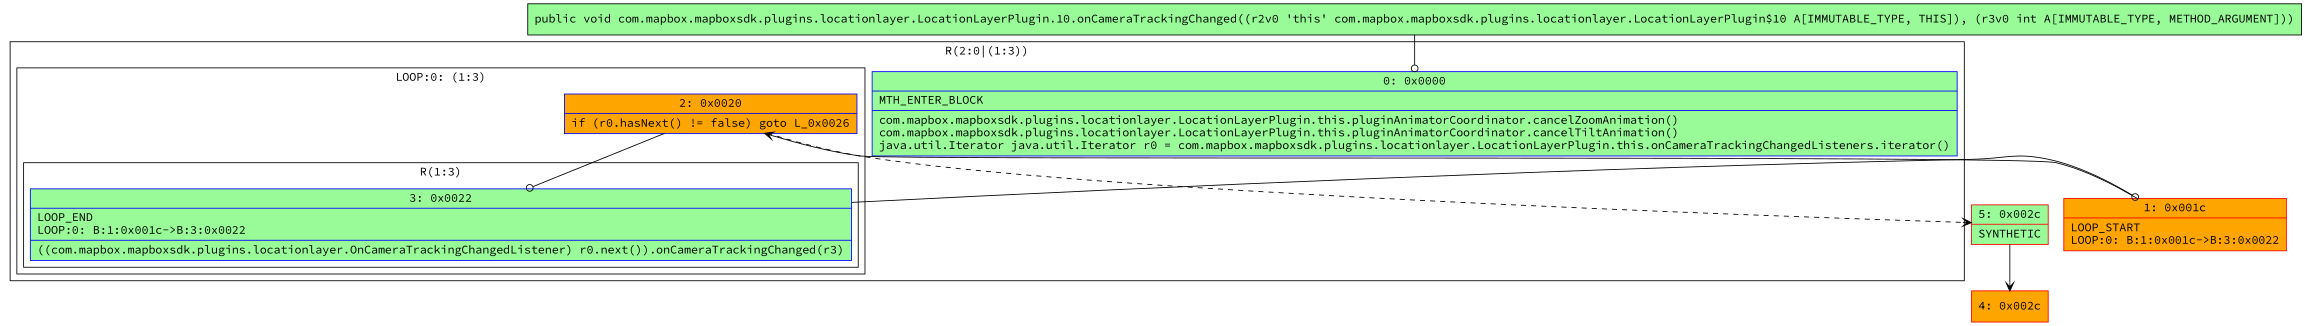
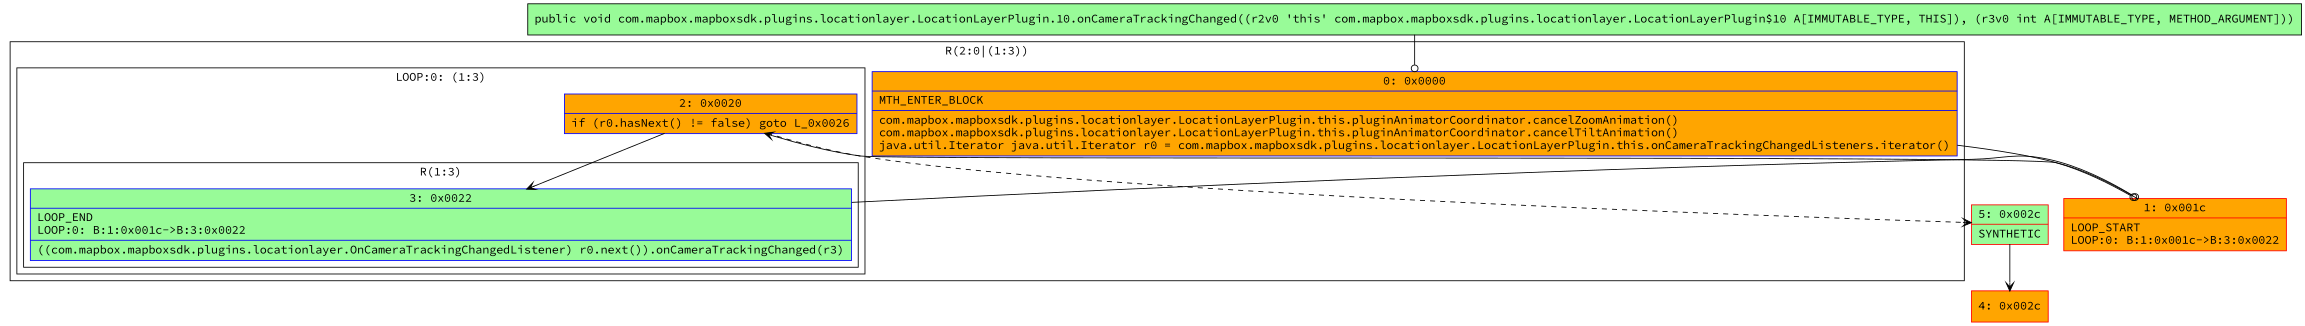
(1415, 114) -> (1415, 114)
none -> (2002, 152)
(605, 157) -> (605, 157)
